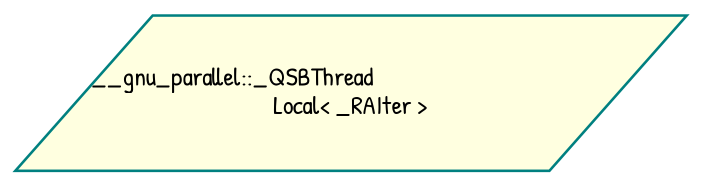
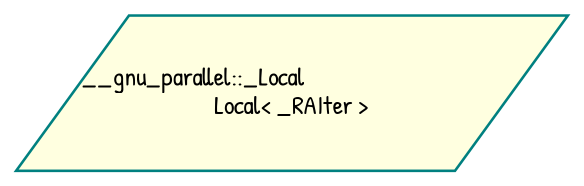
(351, 93) -> (292, 93)
